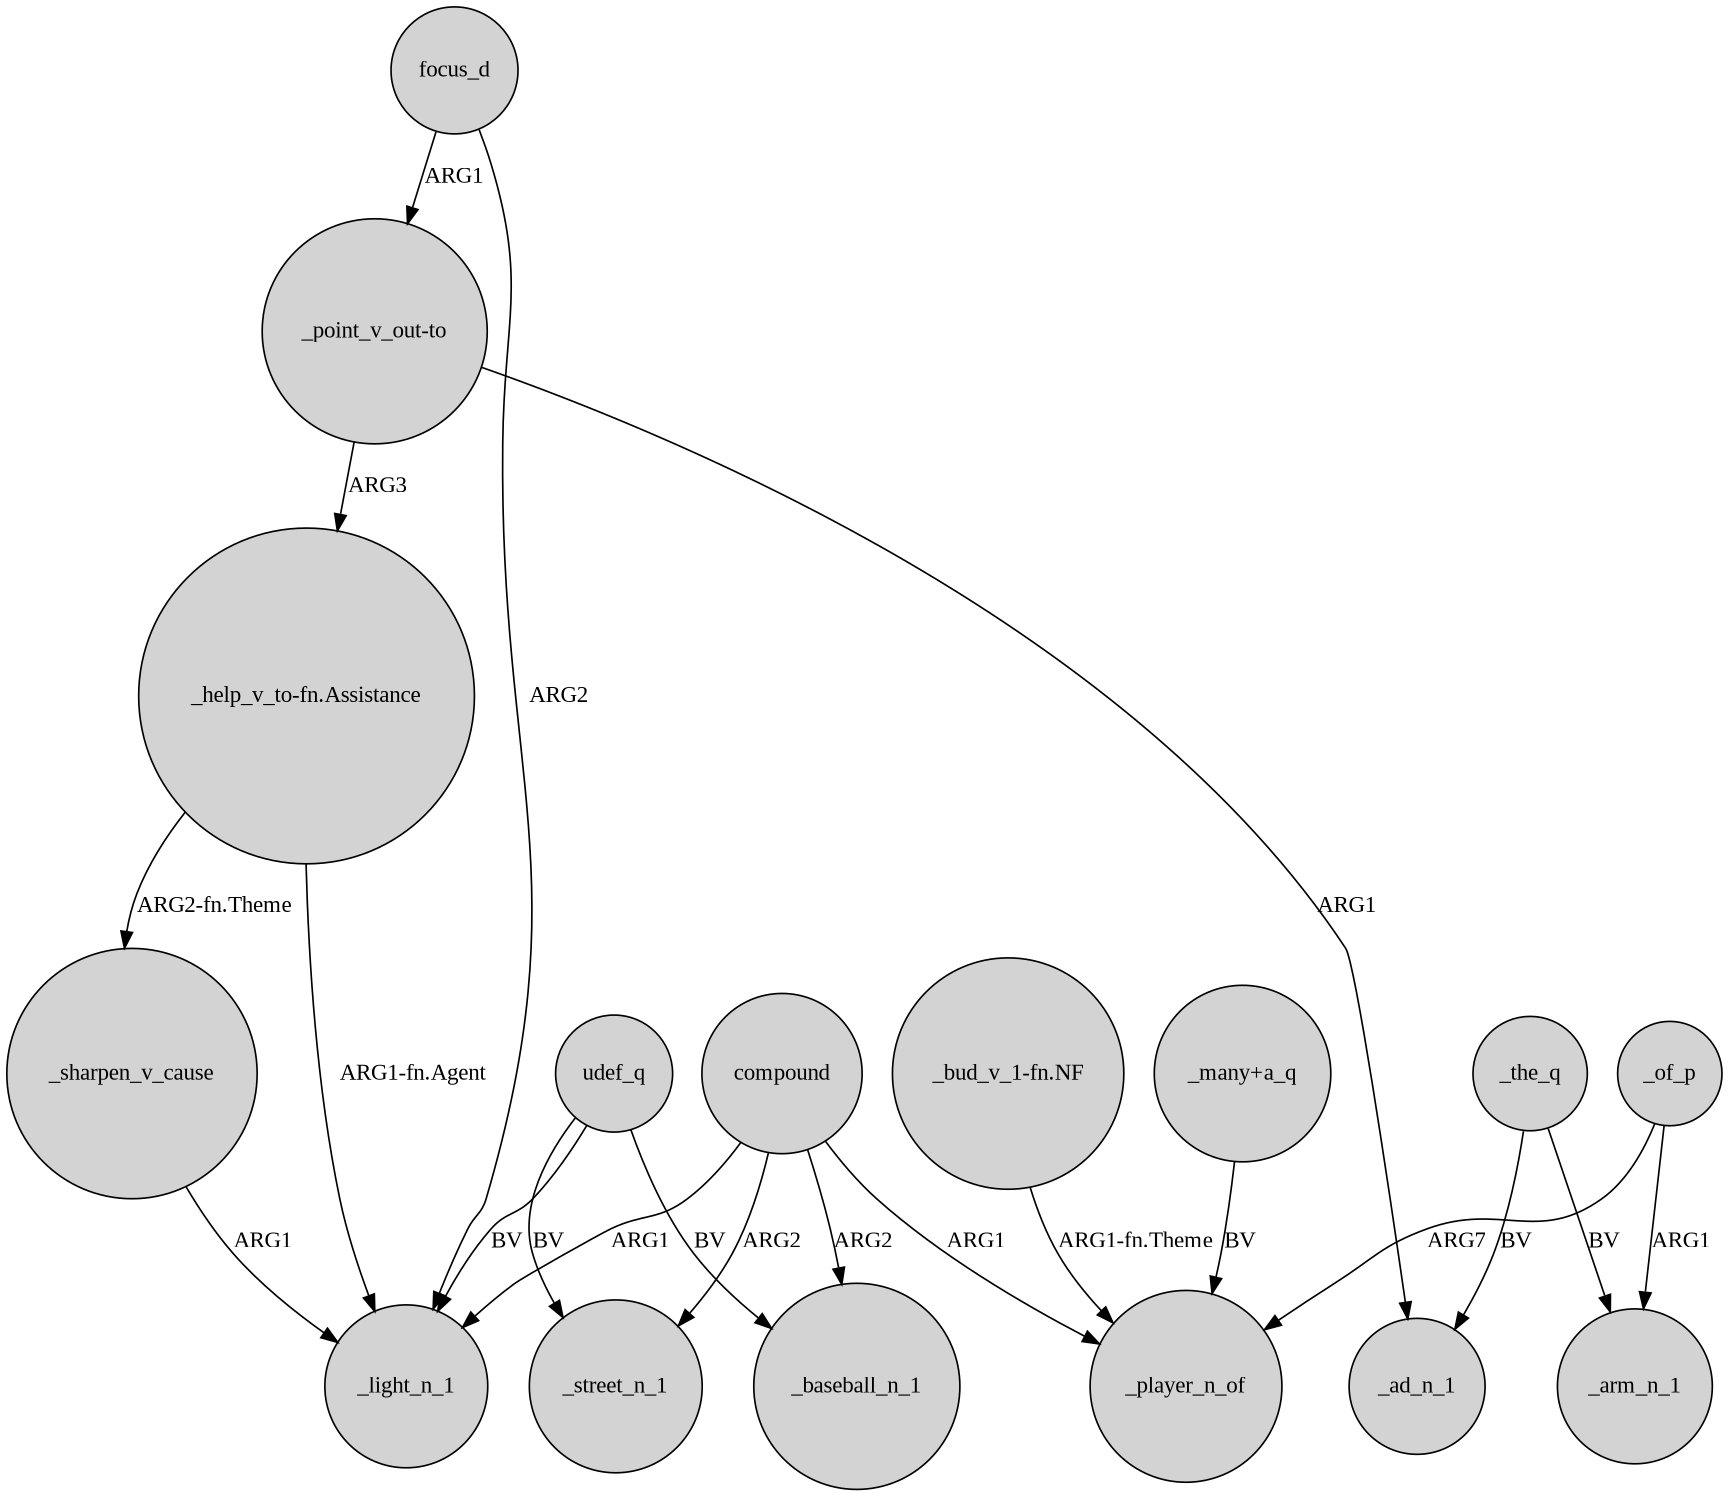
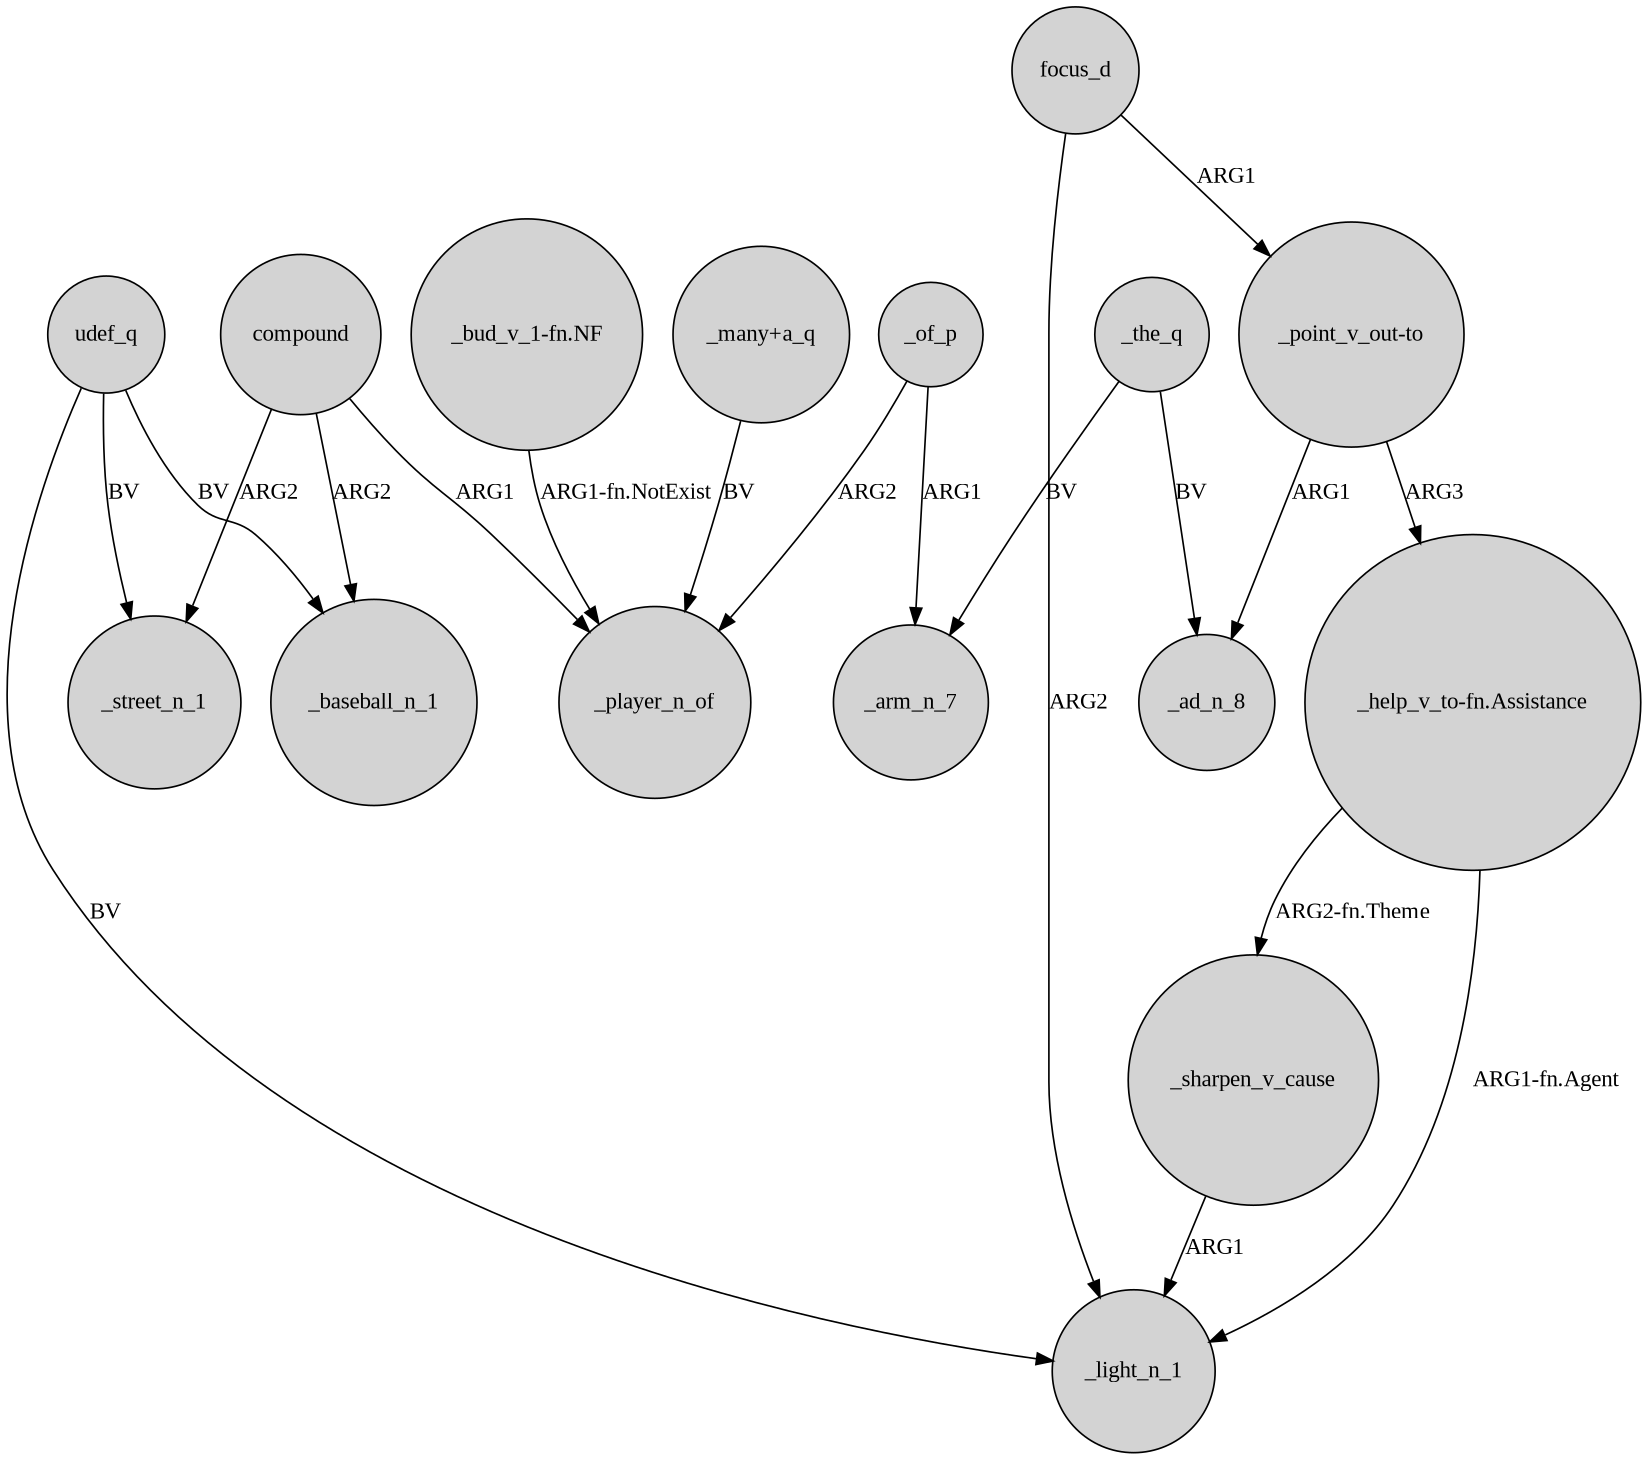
(610, 1229) -> none
(1136, 1241) -> (626, 493)
(1457, 1241) -> (868, 493)
(1417, 1386) -> (1207, 702)
(1635, 1386) -> (911, 702)
